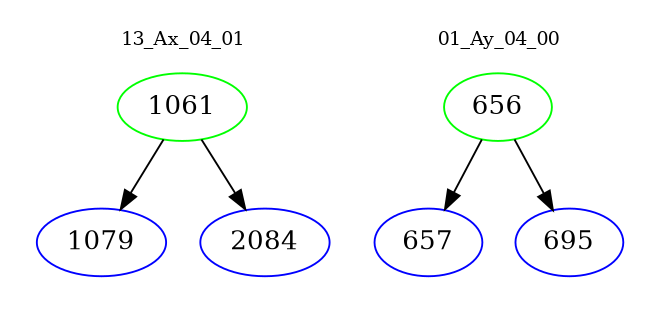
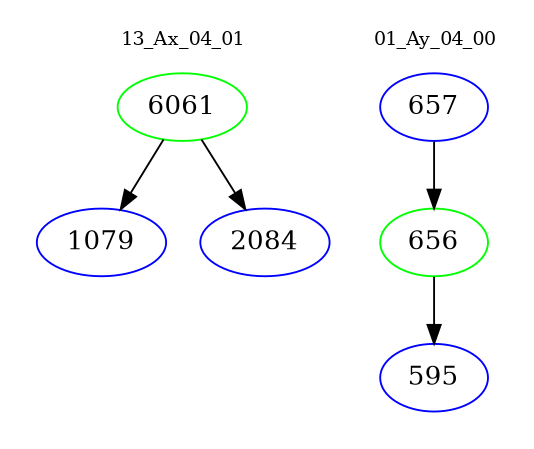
(182, 107) -> (182, 107)
(468, 166) -> (434, 166)
(569, 242) -> (434, 378)
